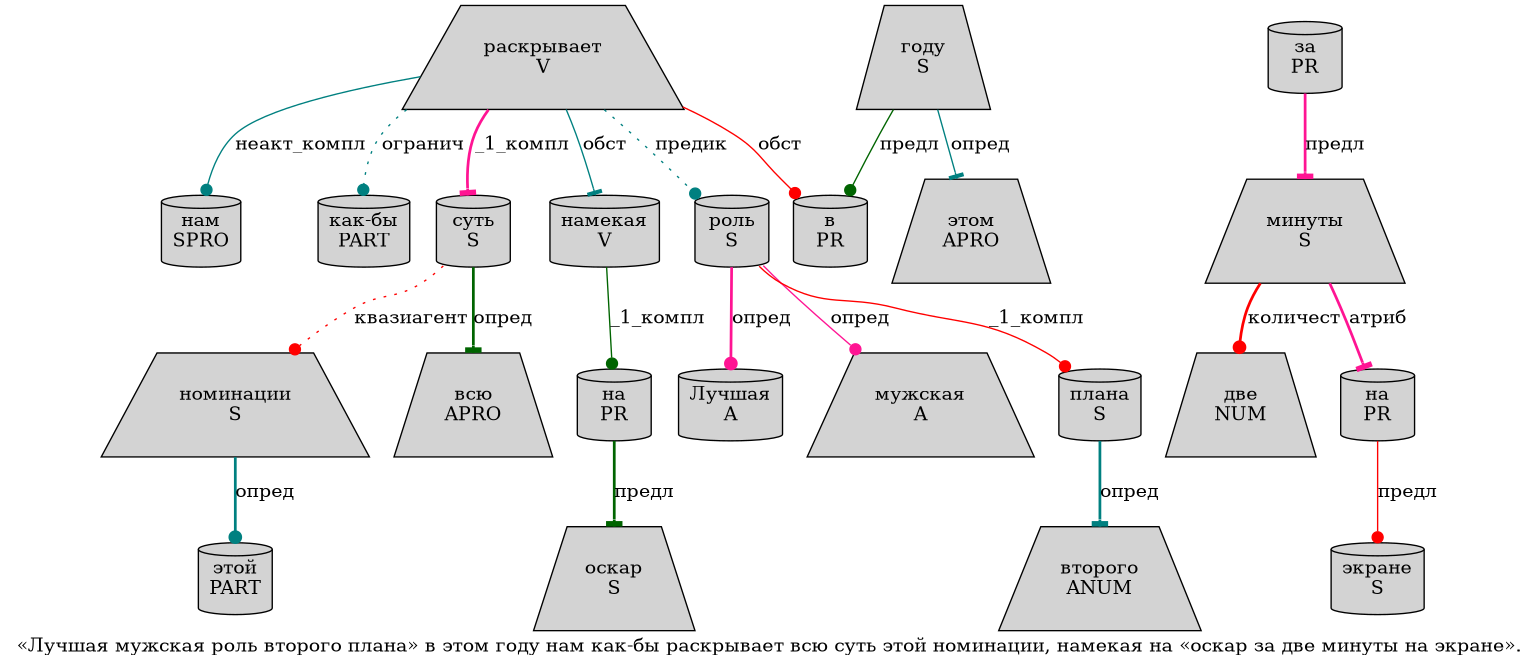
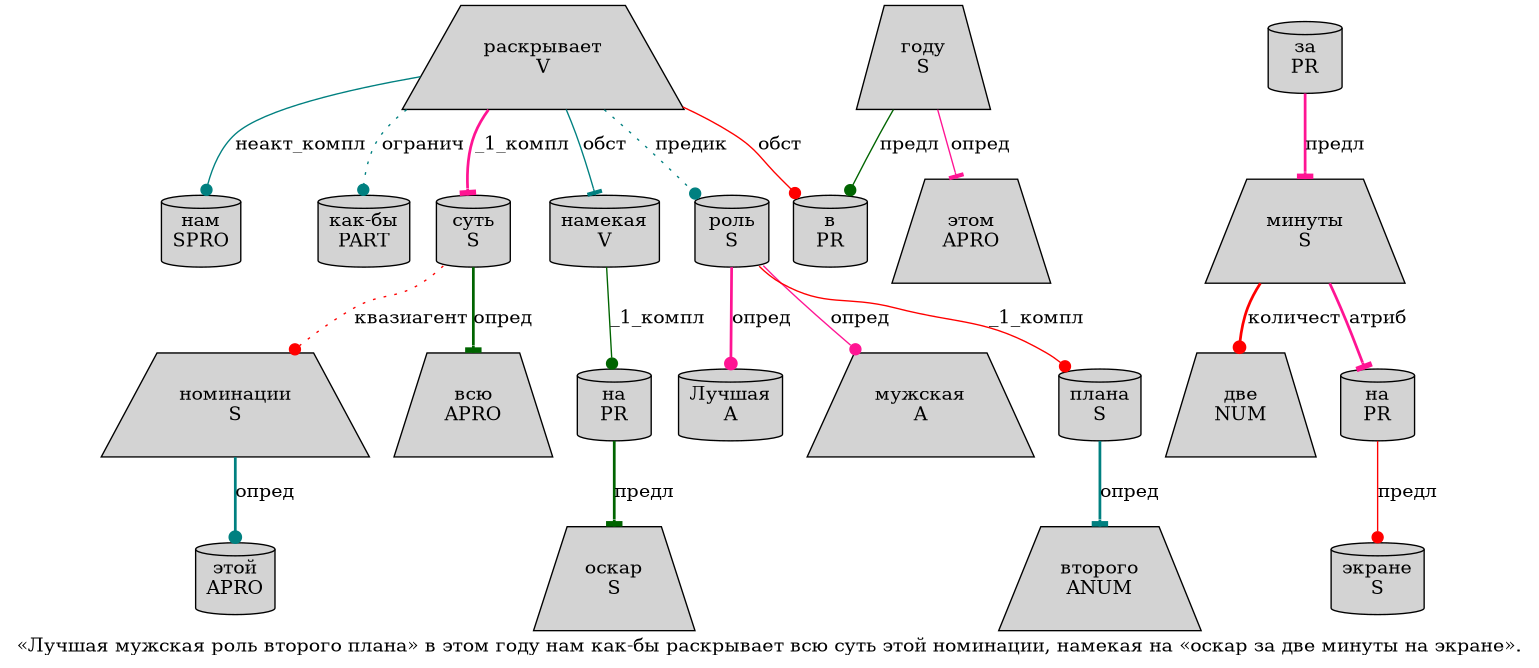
(946, 141) -> (946, 141)
(235, 579) -> (235, 579)
